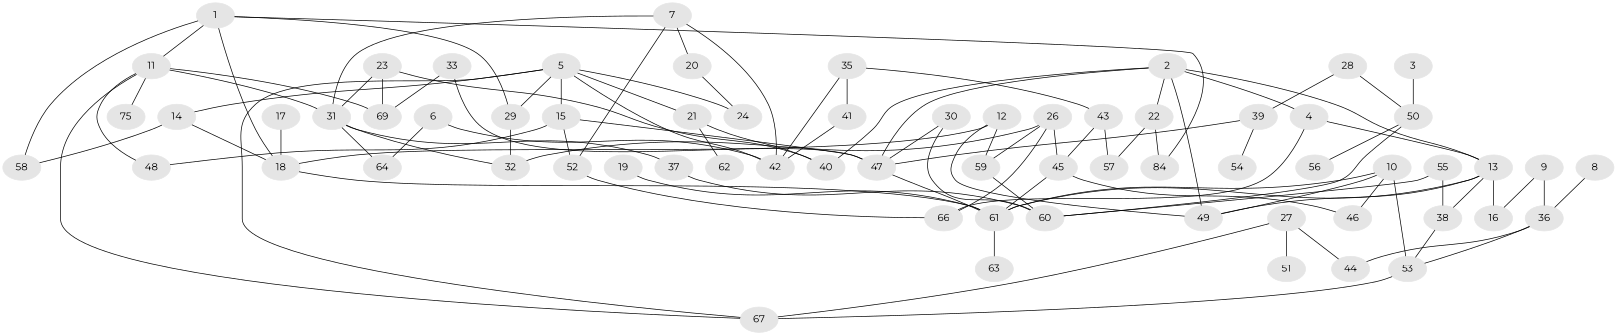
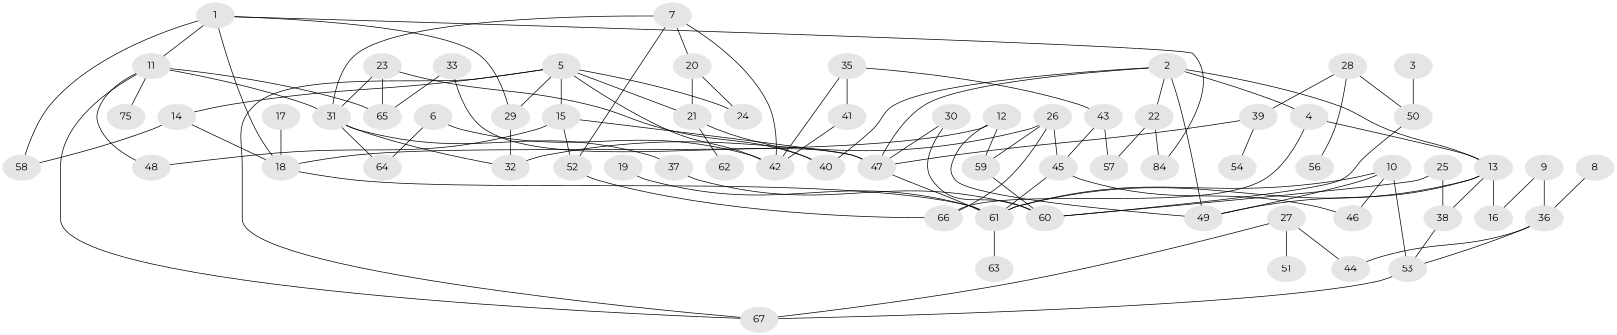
none -> (692, 92)
(382, 117) -> (382, 117)
(1364, 142) -> (1338, 119)
(1443, 168) -> (1443, 168)
